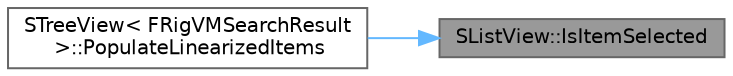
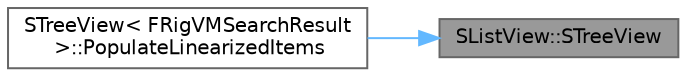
(582, 38) -> (559, 38)
